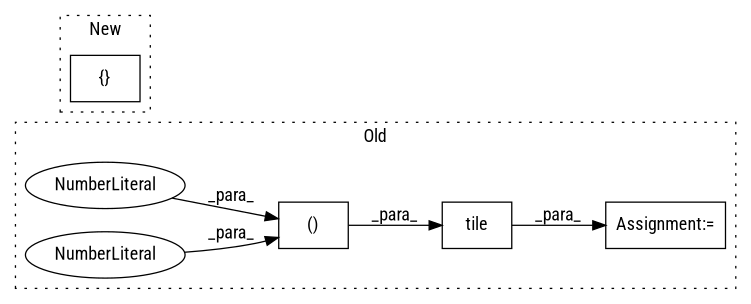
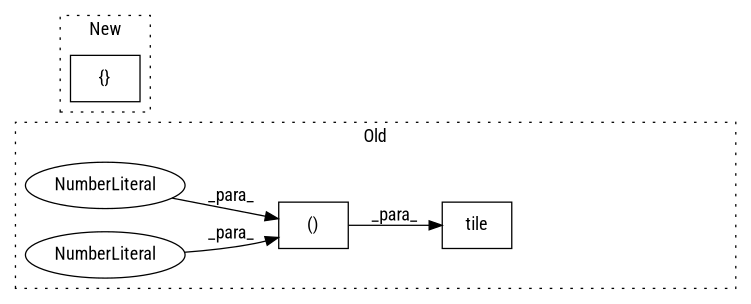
(666, 225) -> none
